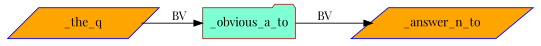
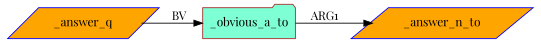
(325, 17) -> (325, 17)
(83, 23) -> (83, 23)
